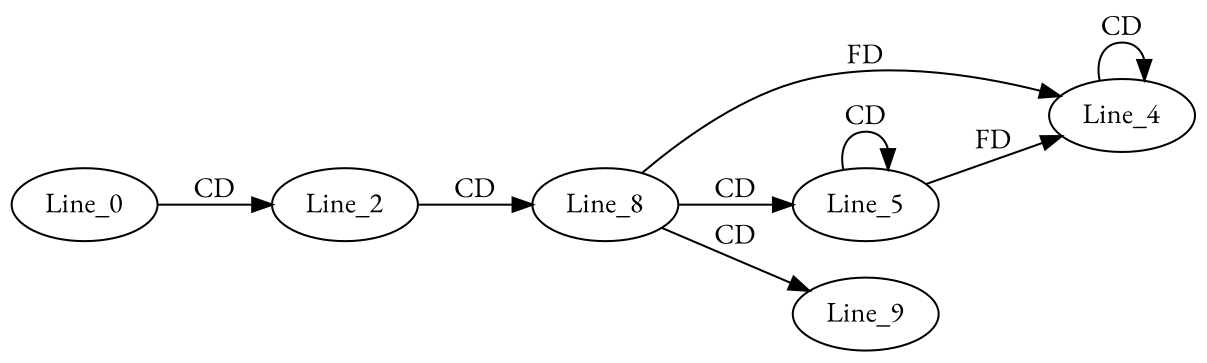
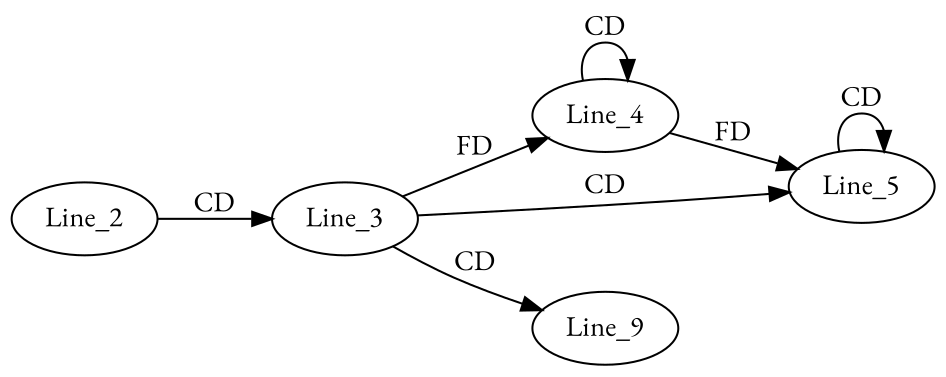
(984, 163) -> (723, 148)
(85, 205) -> none
(605, 205) -> (345, 219)
